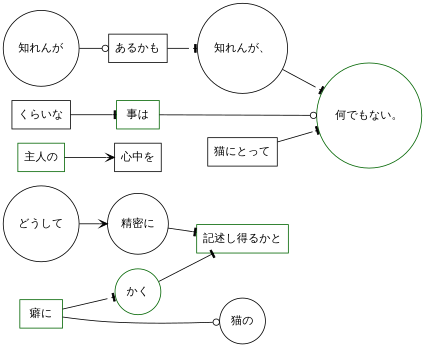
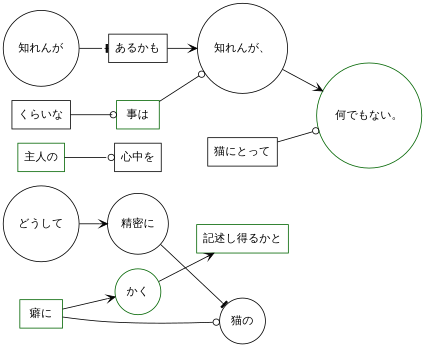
(91, 48) -> (91, 48)
(178, 48) -> (178, 48)
(299, 78) -> (299, 78)
(91, 115) -> (91, 115)
(235, 115) -> (179, 89)
(295, 137) -> (295, 137)
(85, 157) -> (85, 157)
(180, 230) -> (191, 274)
(185, 268) -> (181, 270)
(85, 304) -> (85, 304)
